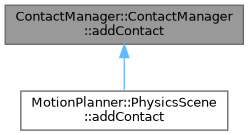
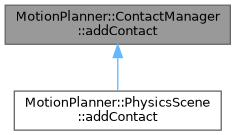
(124, 25) -> (118, 25)
